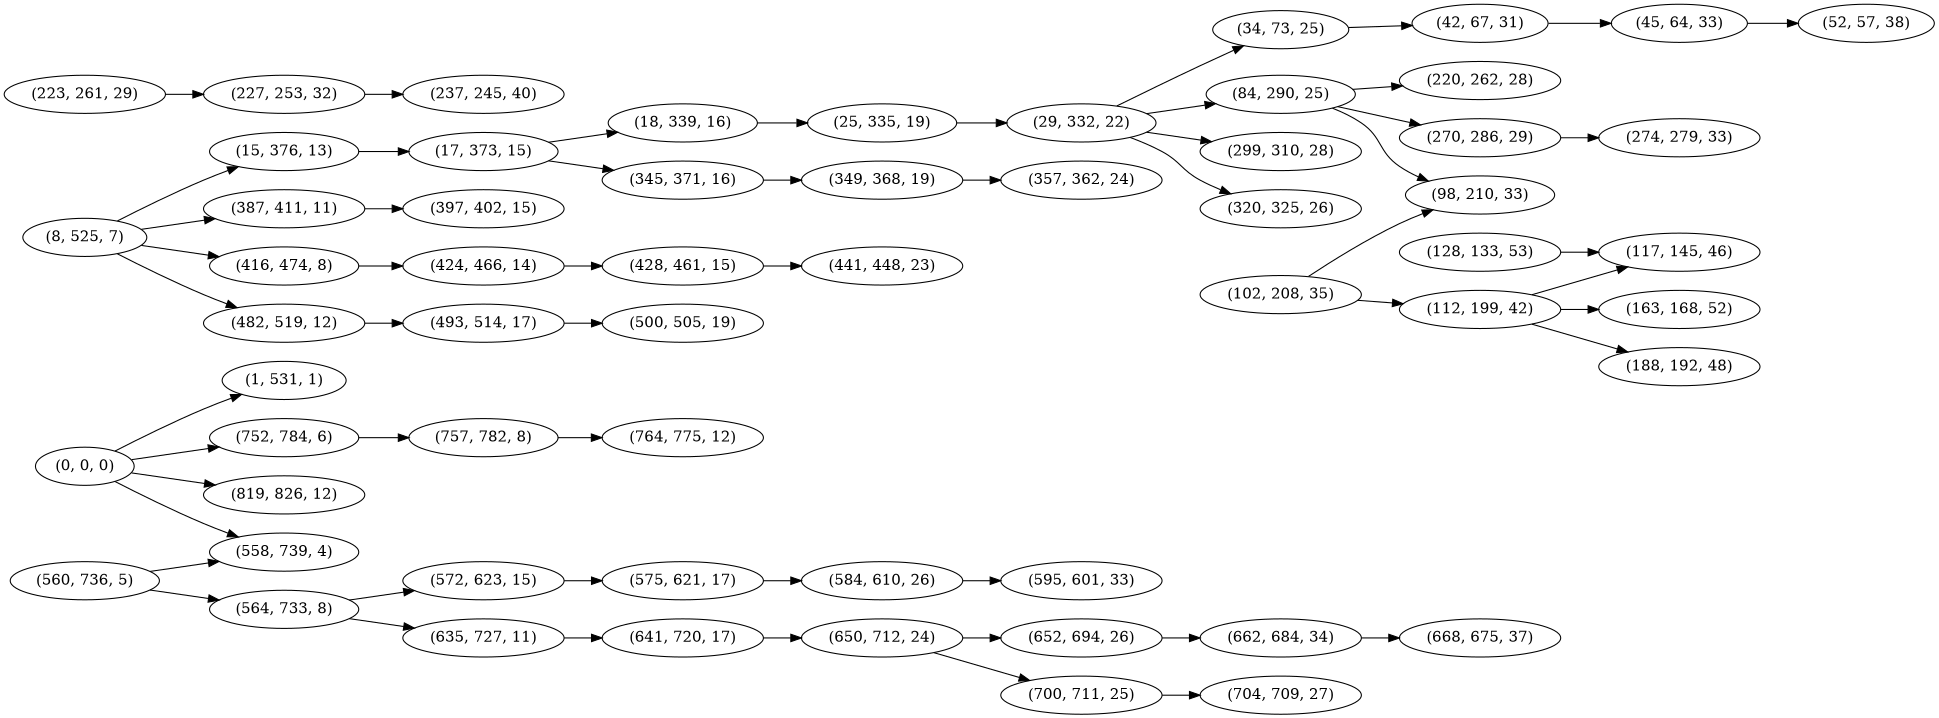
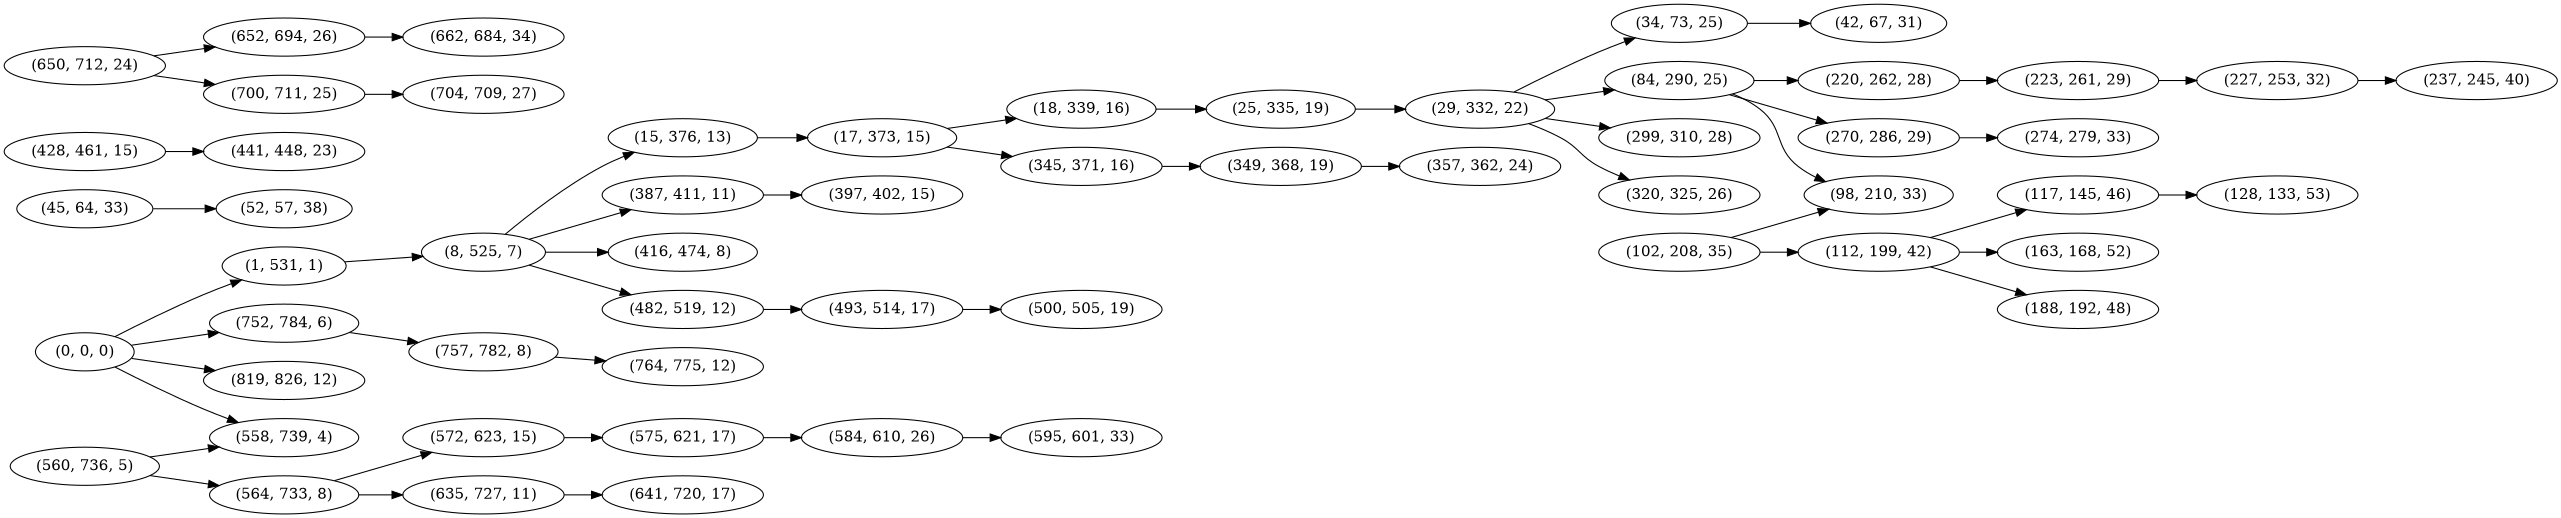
(1574, 23) -> none
none -> (1973, 81)
(1574, 252) -> (2172, 195)
none -> (379, 259)
(483, 266) -> none
(777, 638) -> none
(1480, 638) -> none
